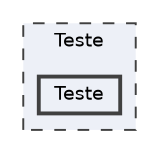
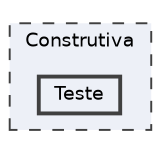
(79, 42) -> (80, 42)
